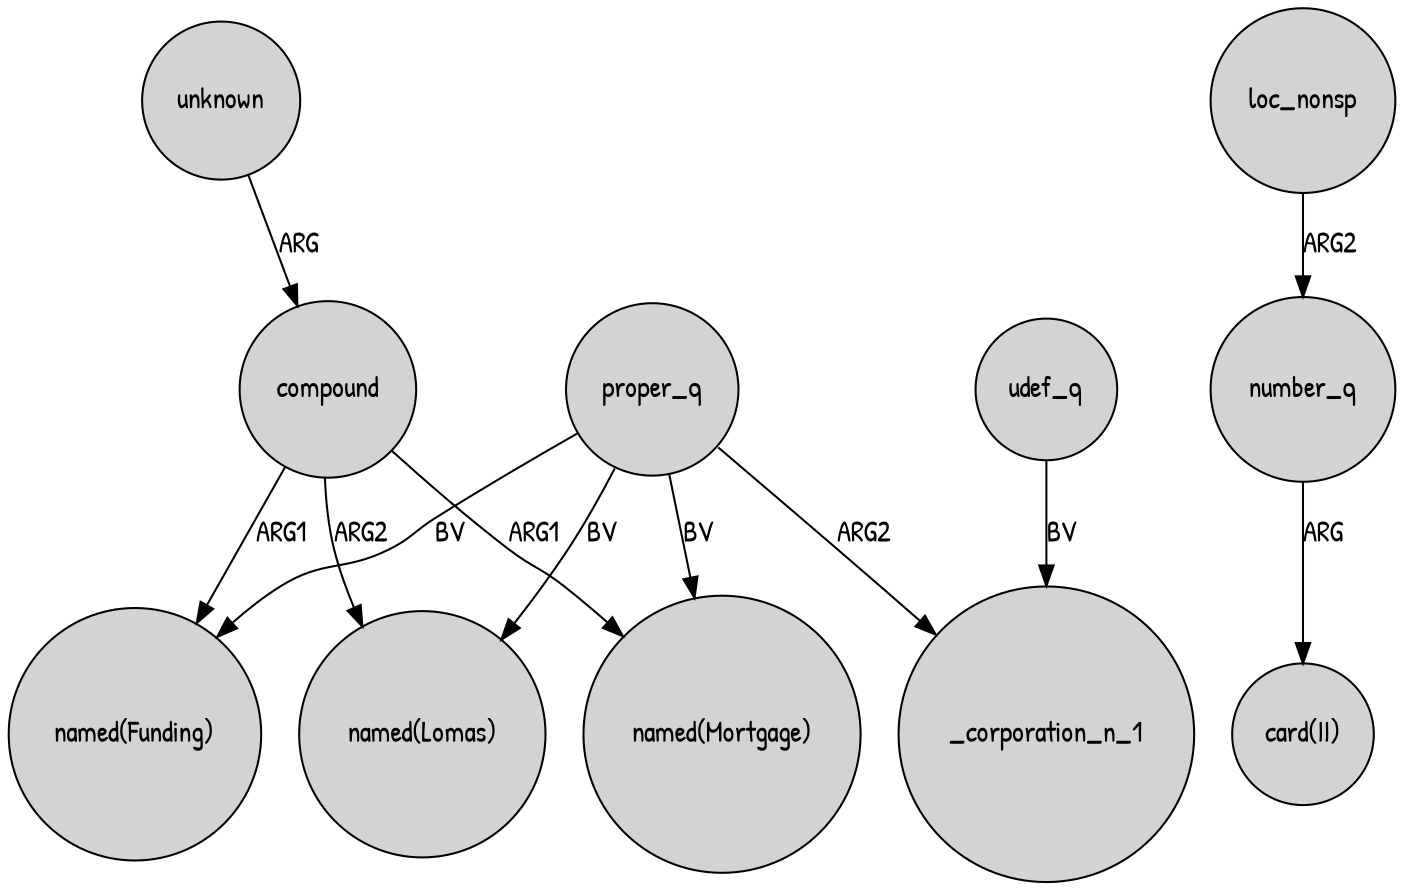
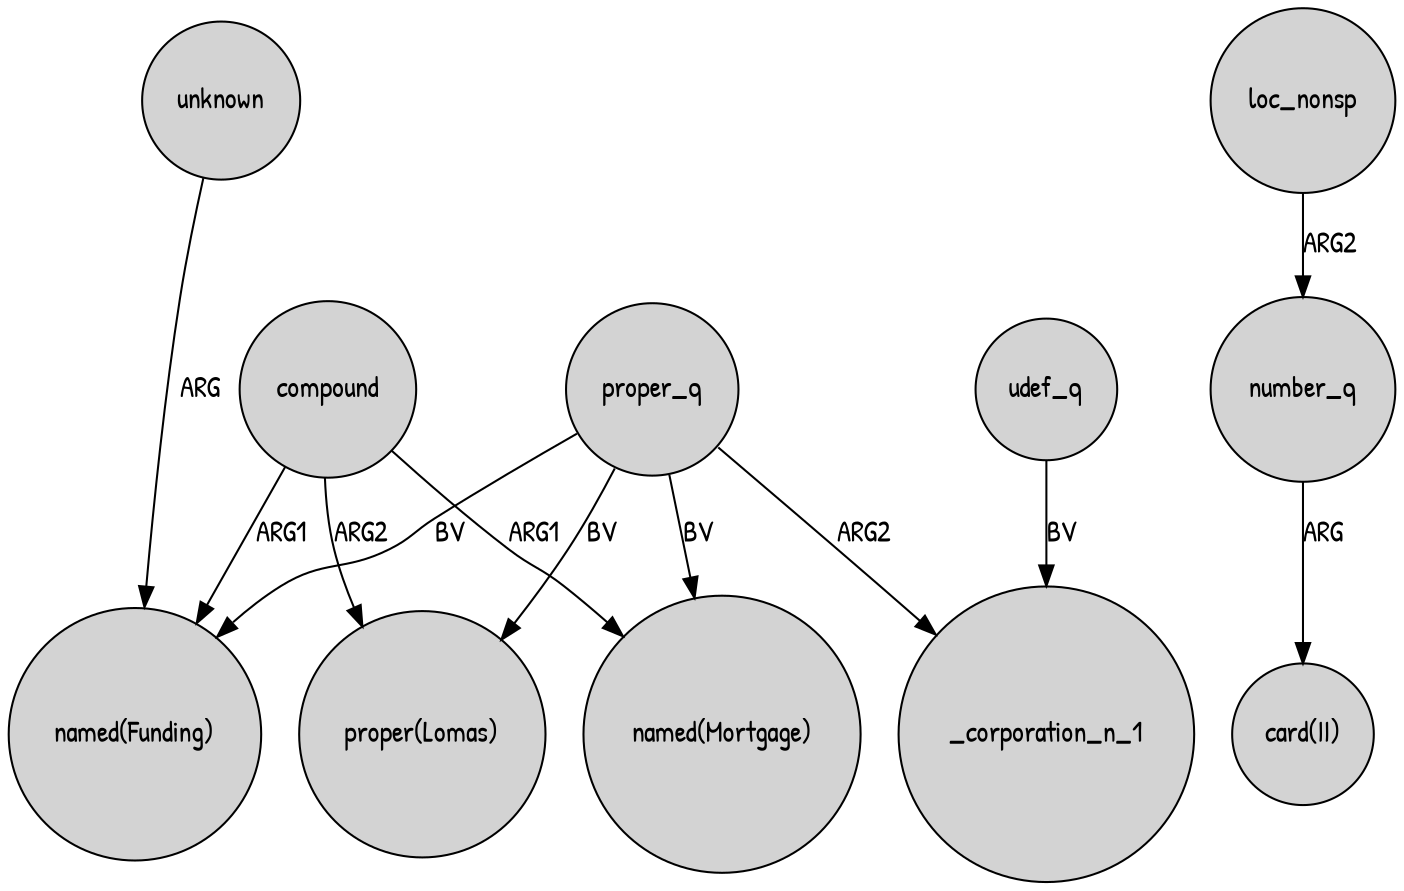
(269, 231) -> (168, 381)
(422, 734) -> (422, 734)
